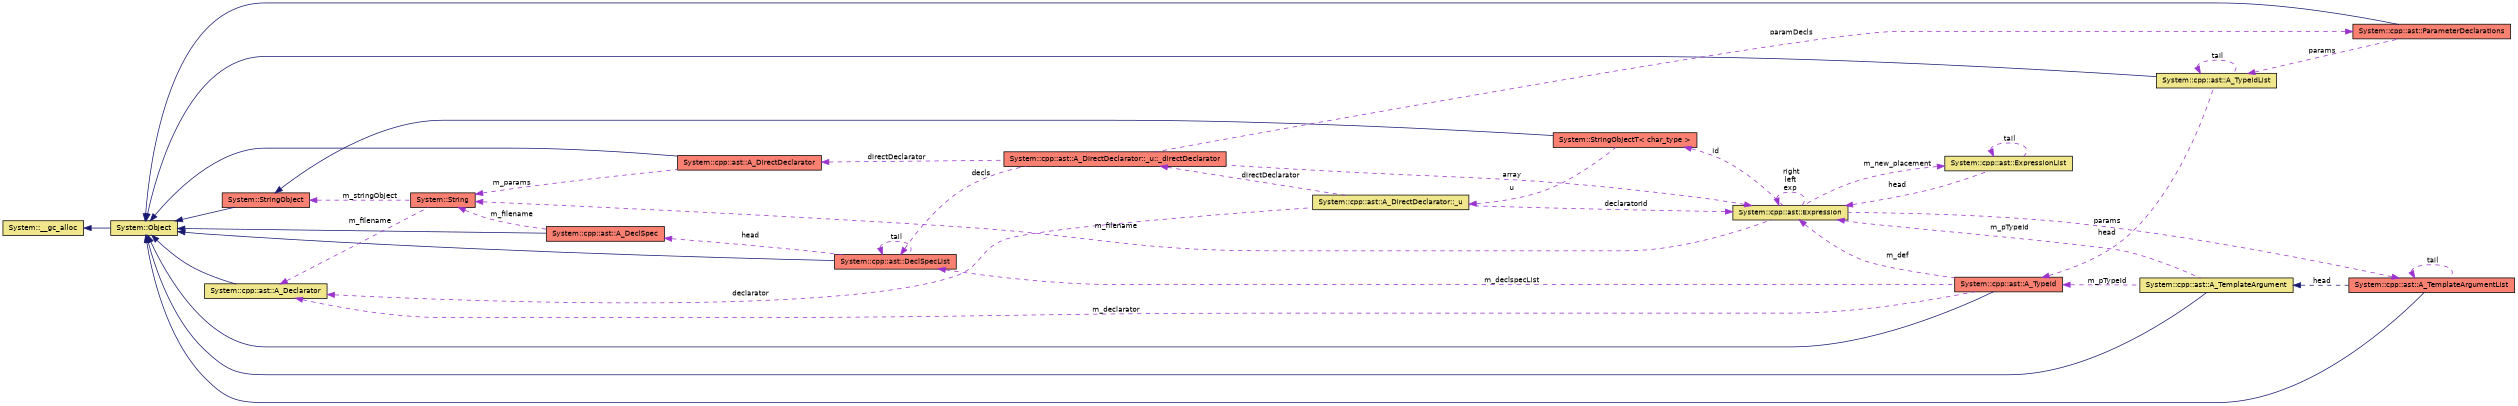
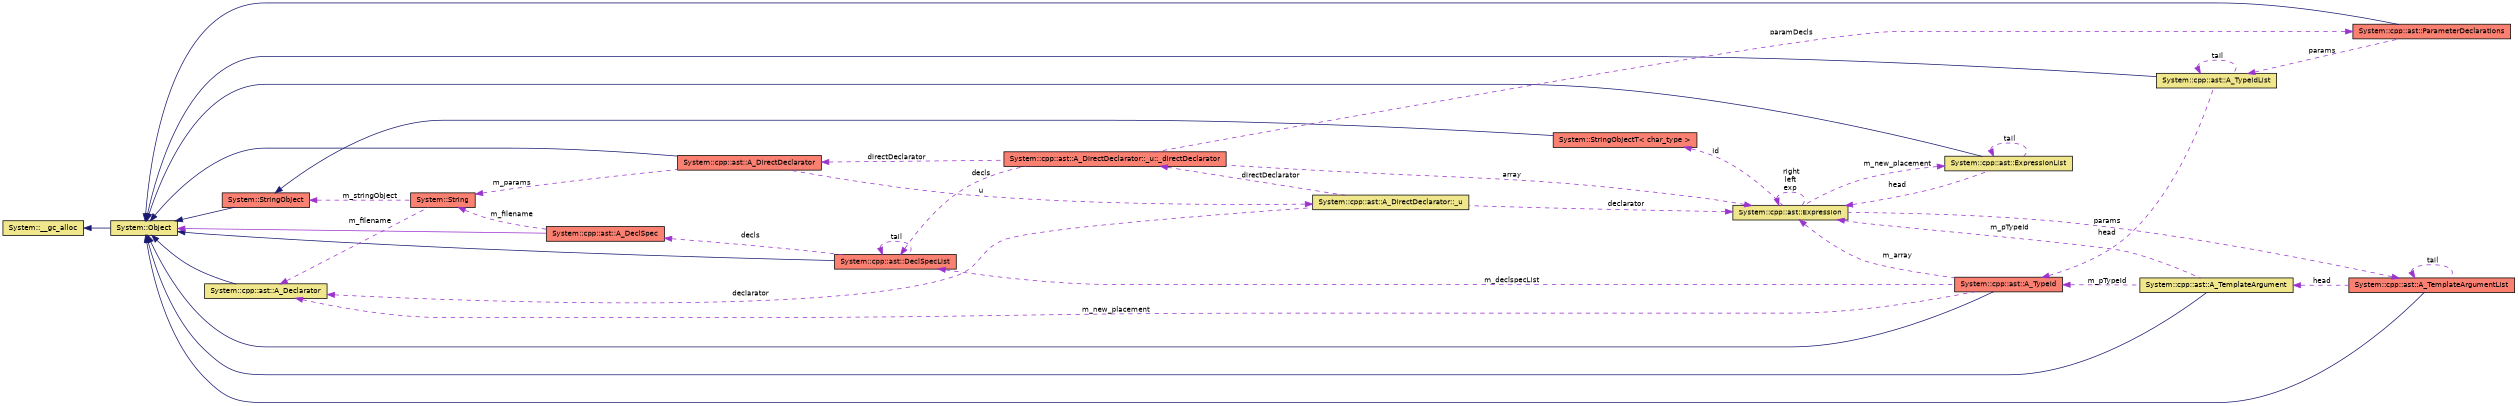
none -> (1035, 84)
(1551, 188) -> (1045, 200)
(1625, 204) -> (1625, 204)
(366, 231) -> (366, 231)
(749, 236) -> (749, 236)
(1129, 244) -> none
(1896, 256) -> (1896, 256)
(2325, 285) -> (2325, 285)
(1115, 310) -> (1115, 310)
